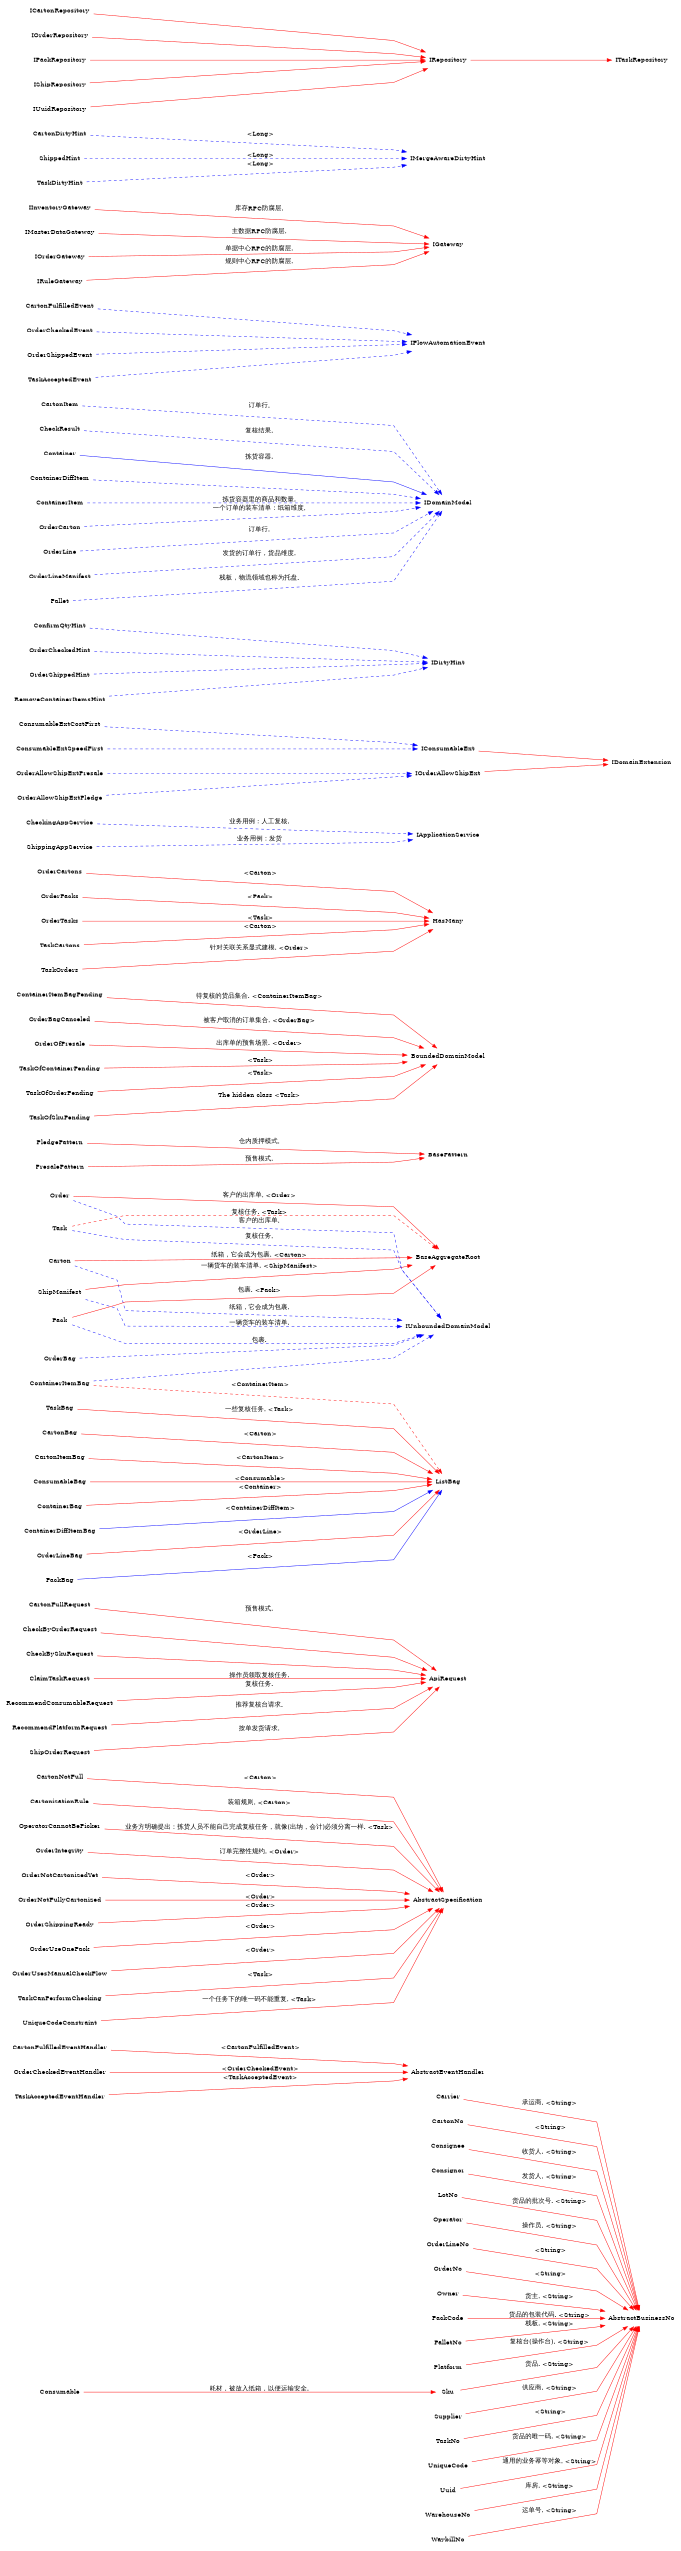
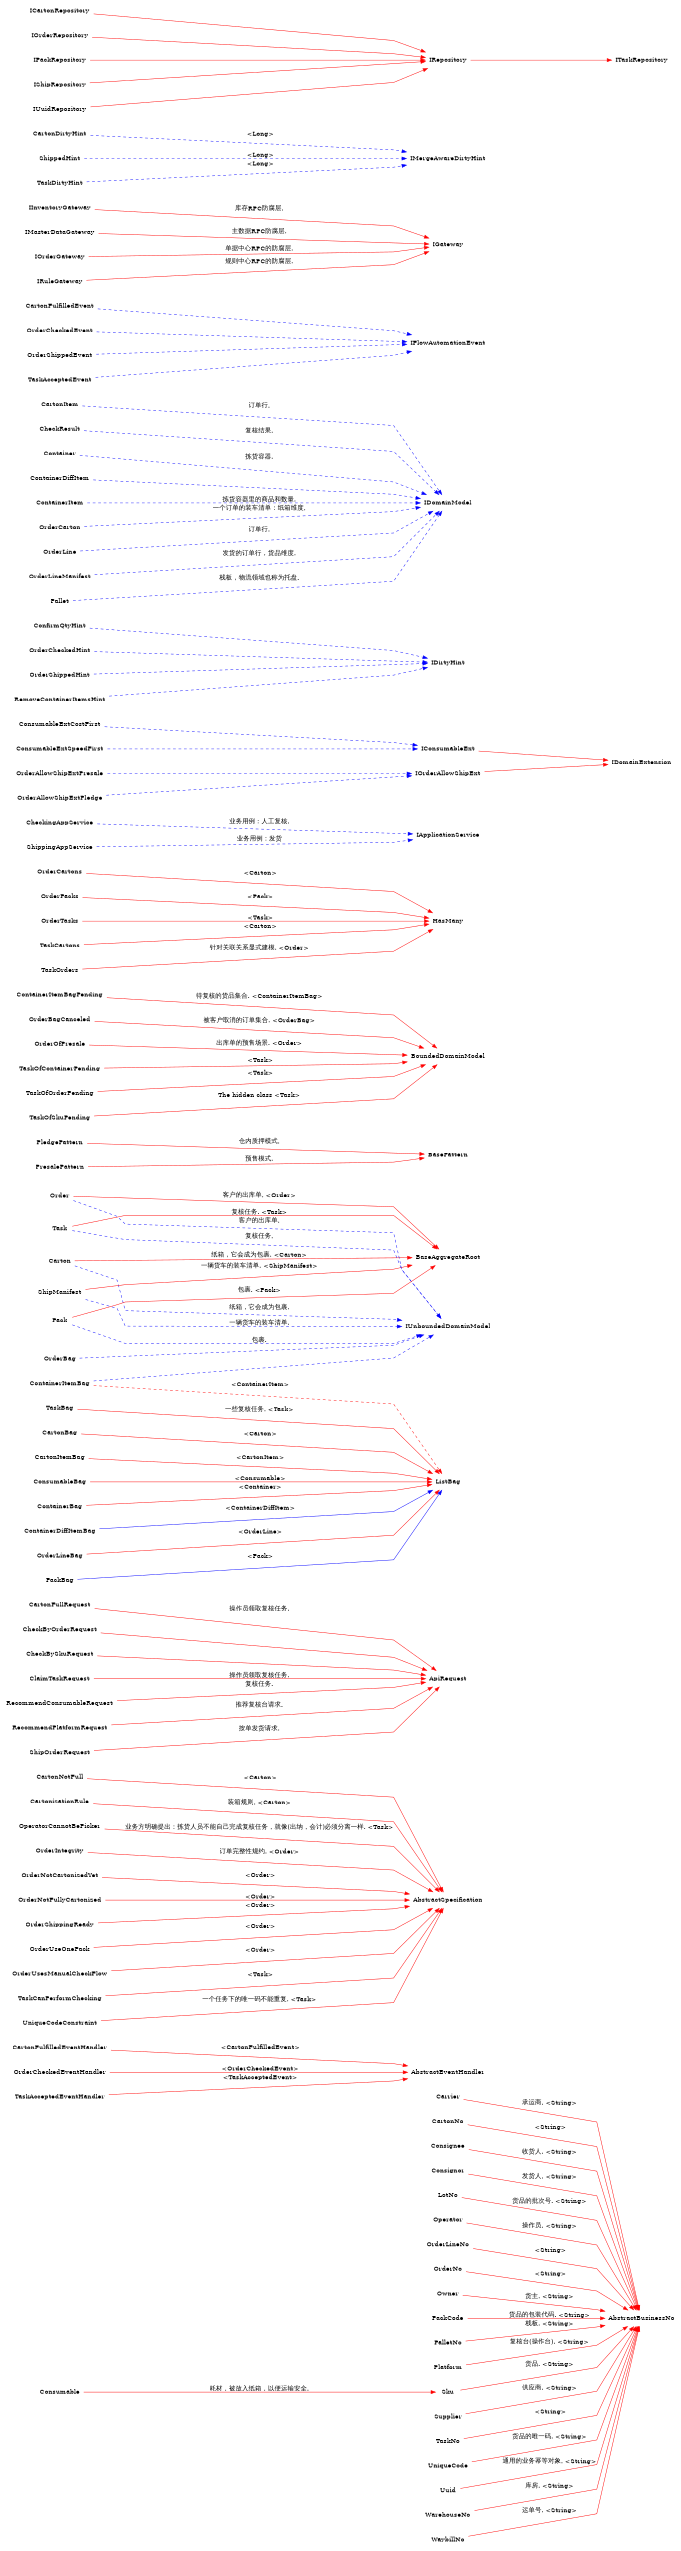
(252, 470) -> (252, 470)
(257, 1215) -> (257, 1215)
(259, 1609) -> (259, 1609)
